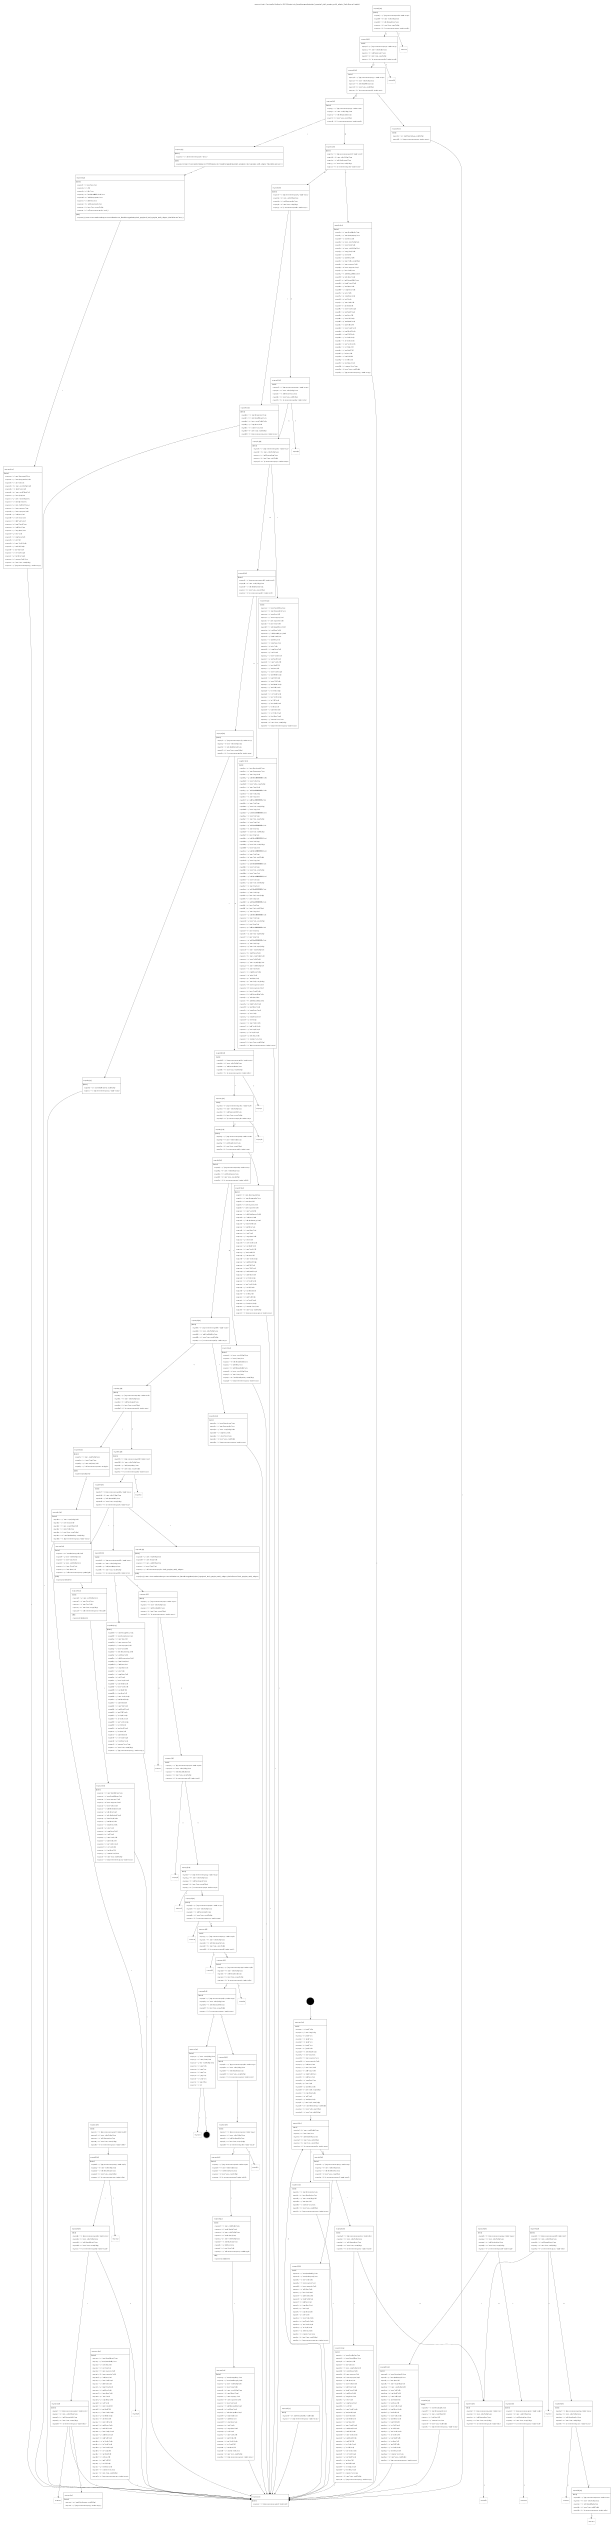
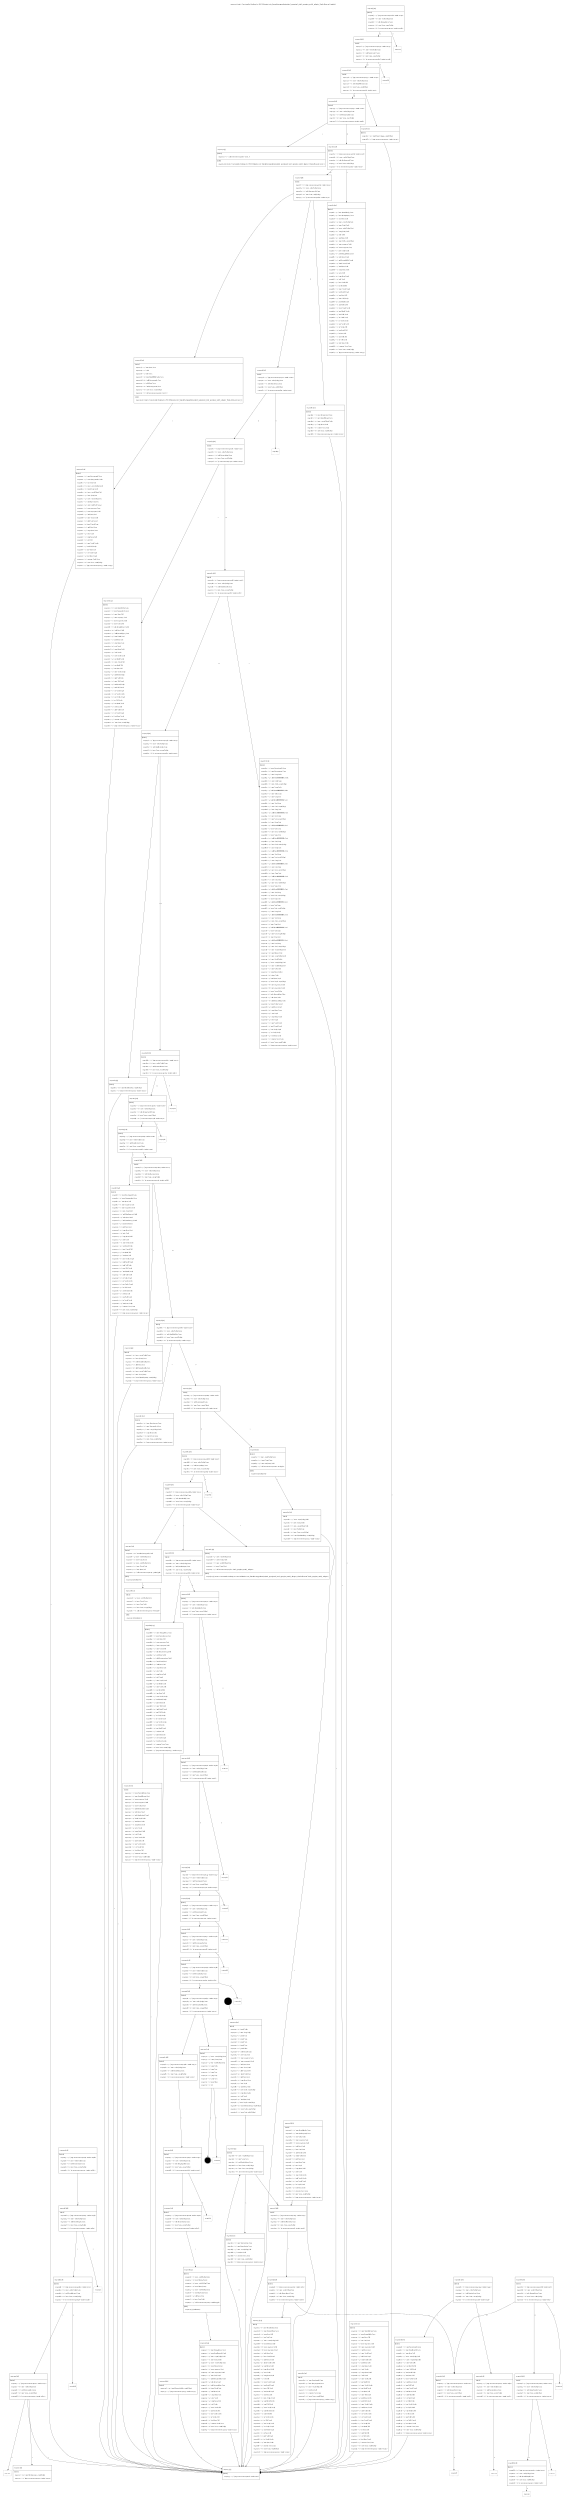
(195, 171) -> (232, 267)
(329, 2222) -> (292, 2202)
